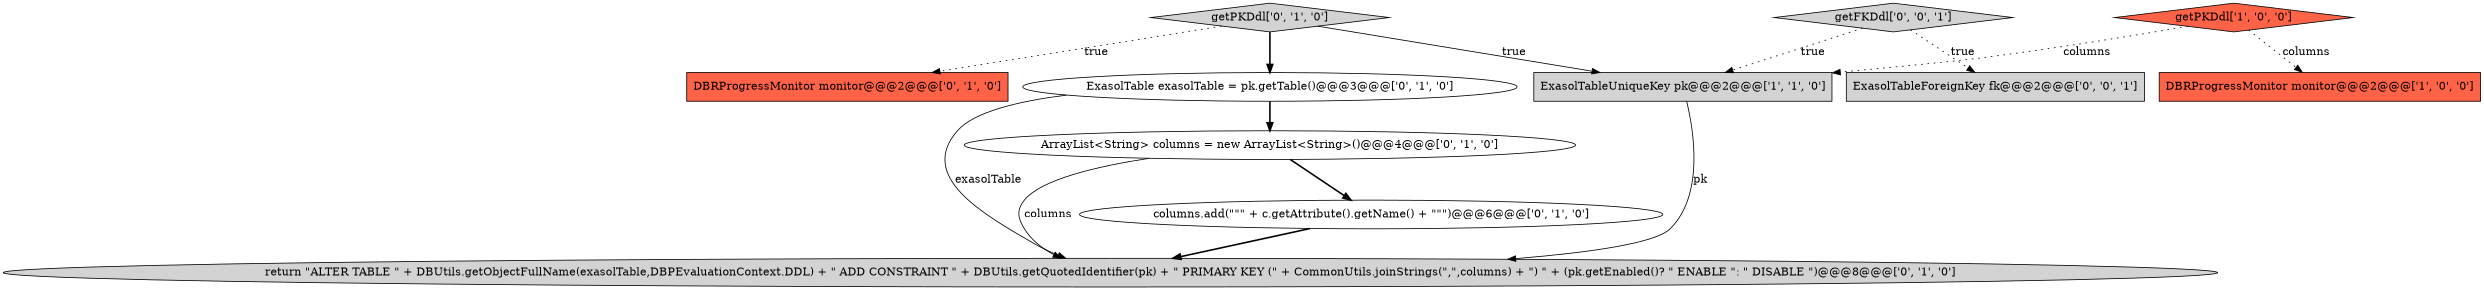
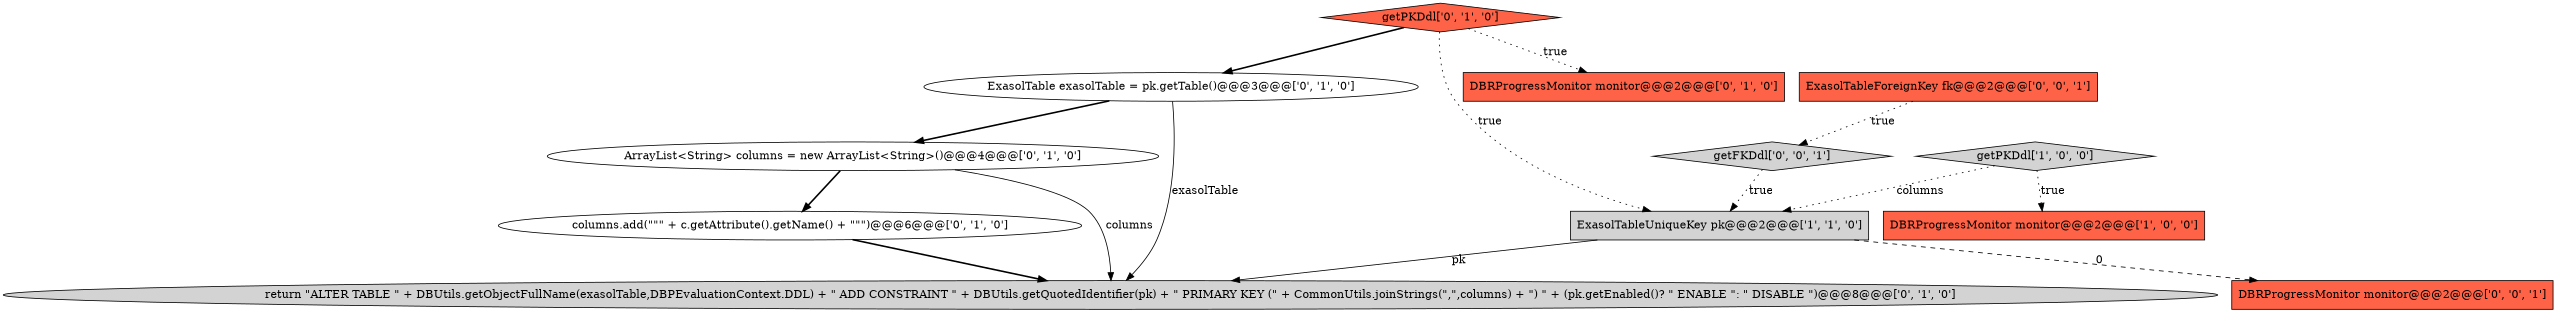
(1270, 18) -> (1441, 18)
(2234, 18) -> (2035, 156)
(1455, 49) -> (1510, 151)
(1939, 49) -> (1860, 122)
(2306, 52) -> (2053, 191)
(1995, 87) -> (1948, 87)
none -> (2392, 295)
